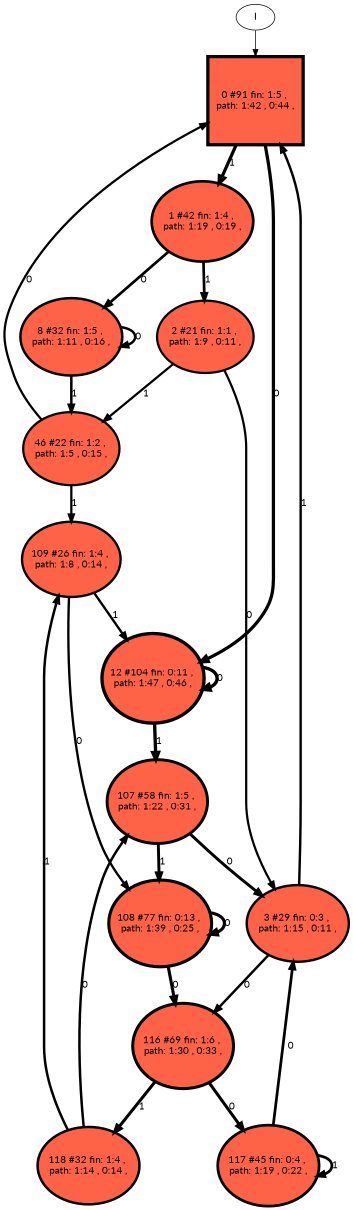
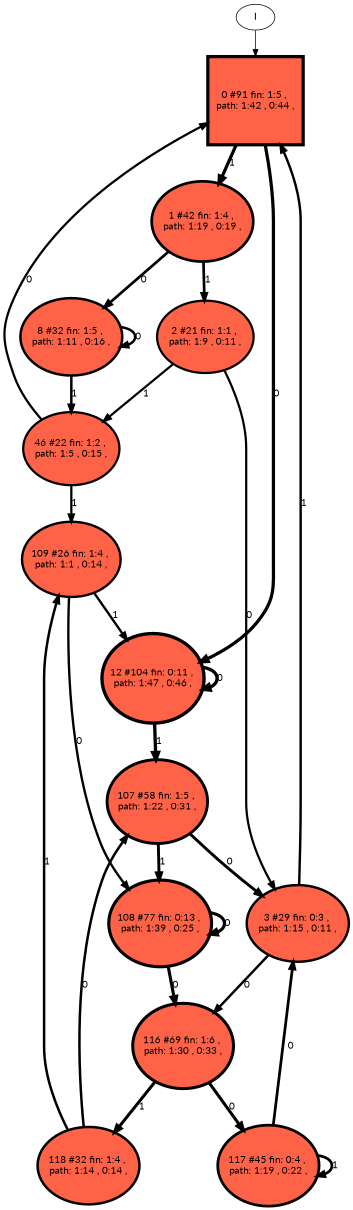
(71, 559) -> (71, 559)
